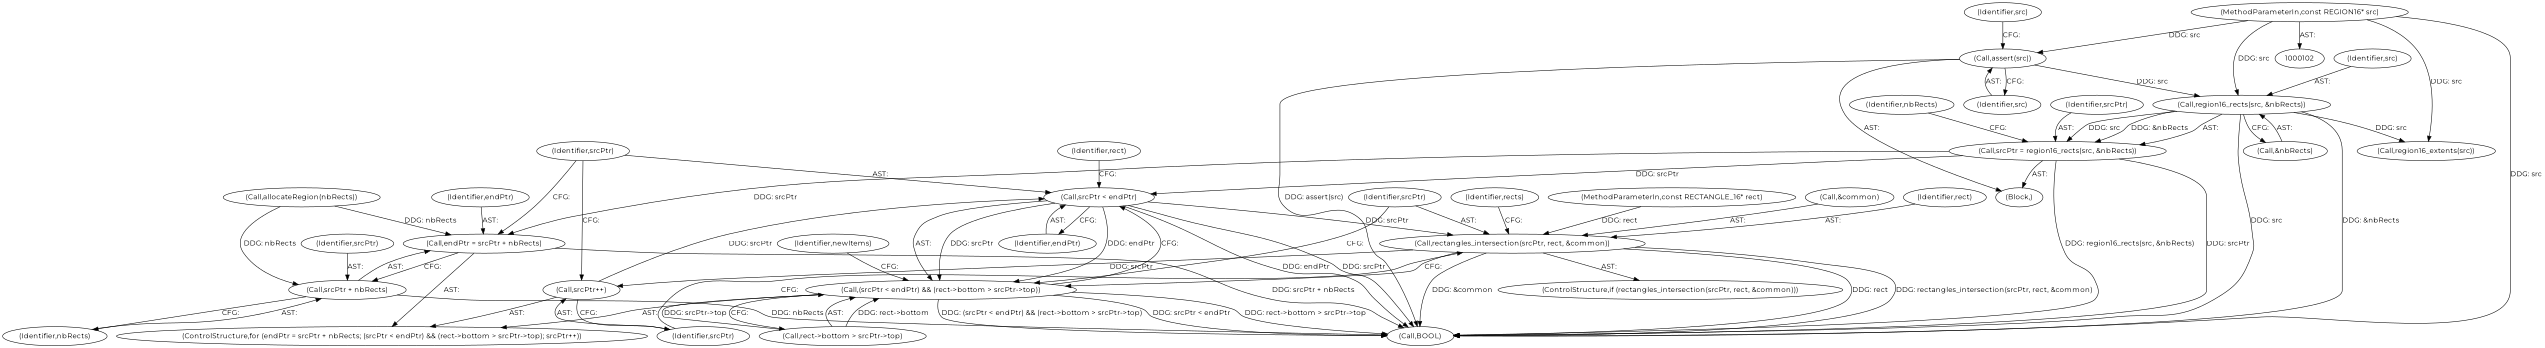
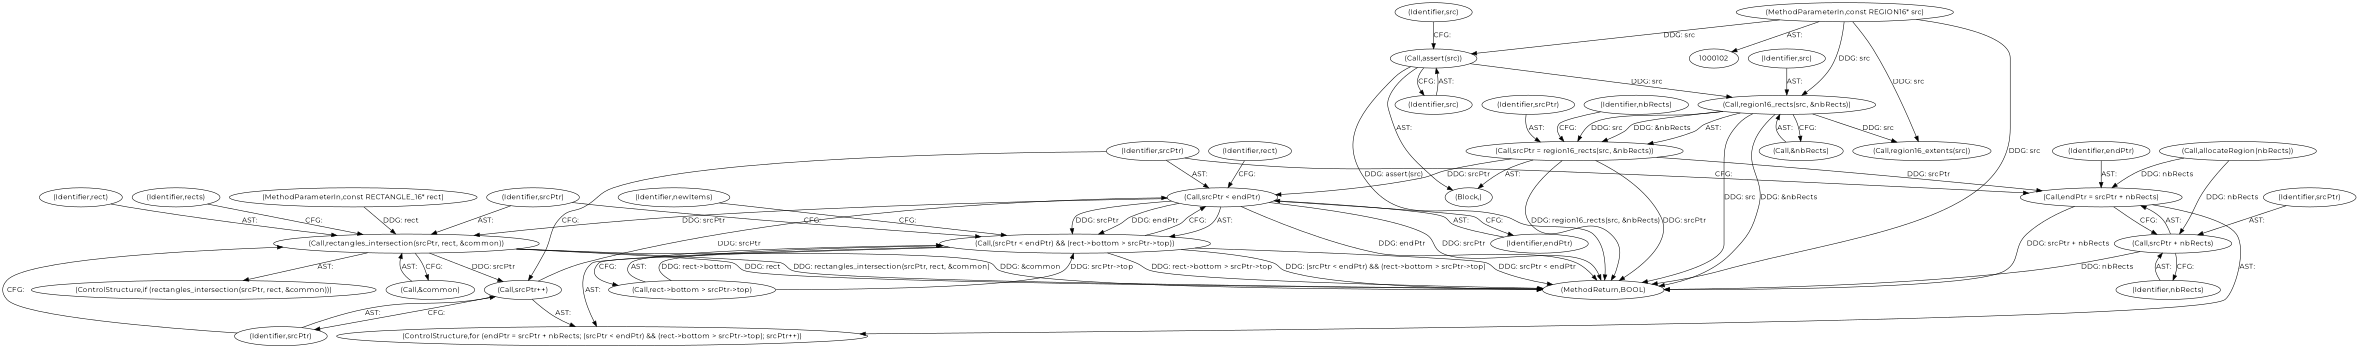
(1208, 282) -> (422, 264)
(1420, 336) -> (1603, 290)
